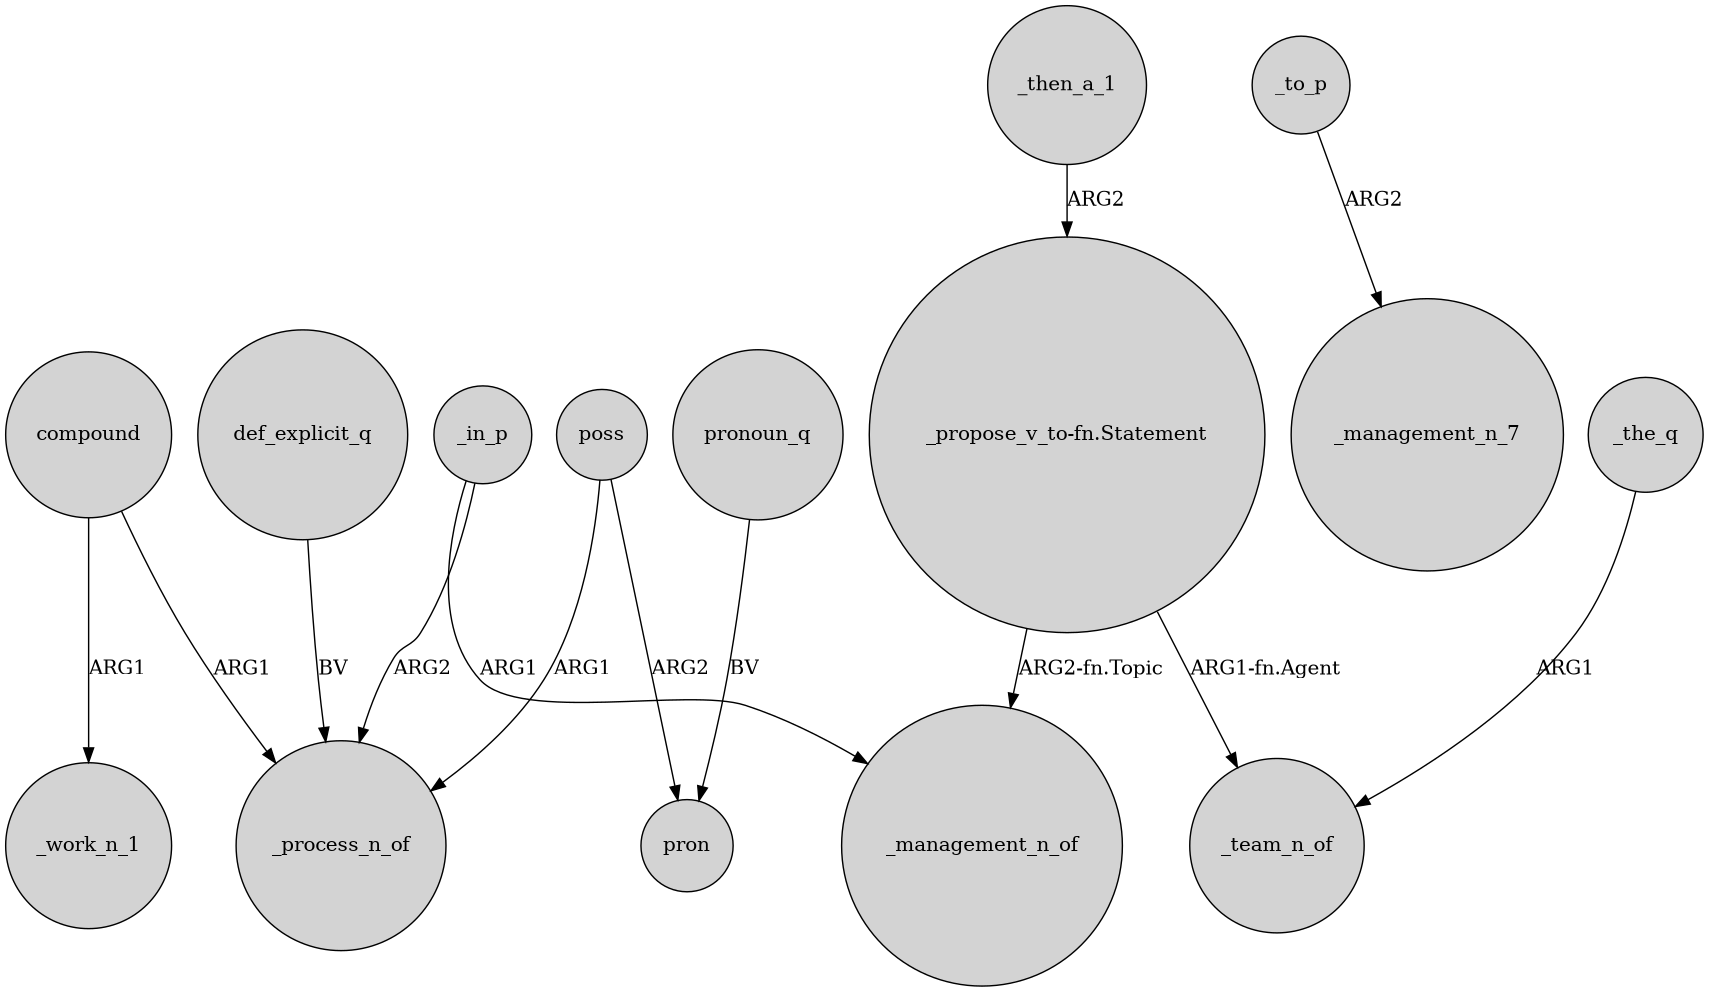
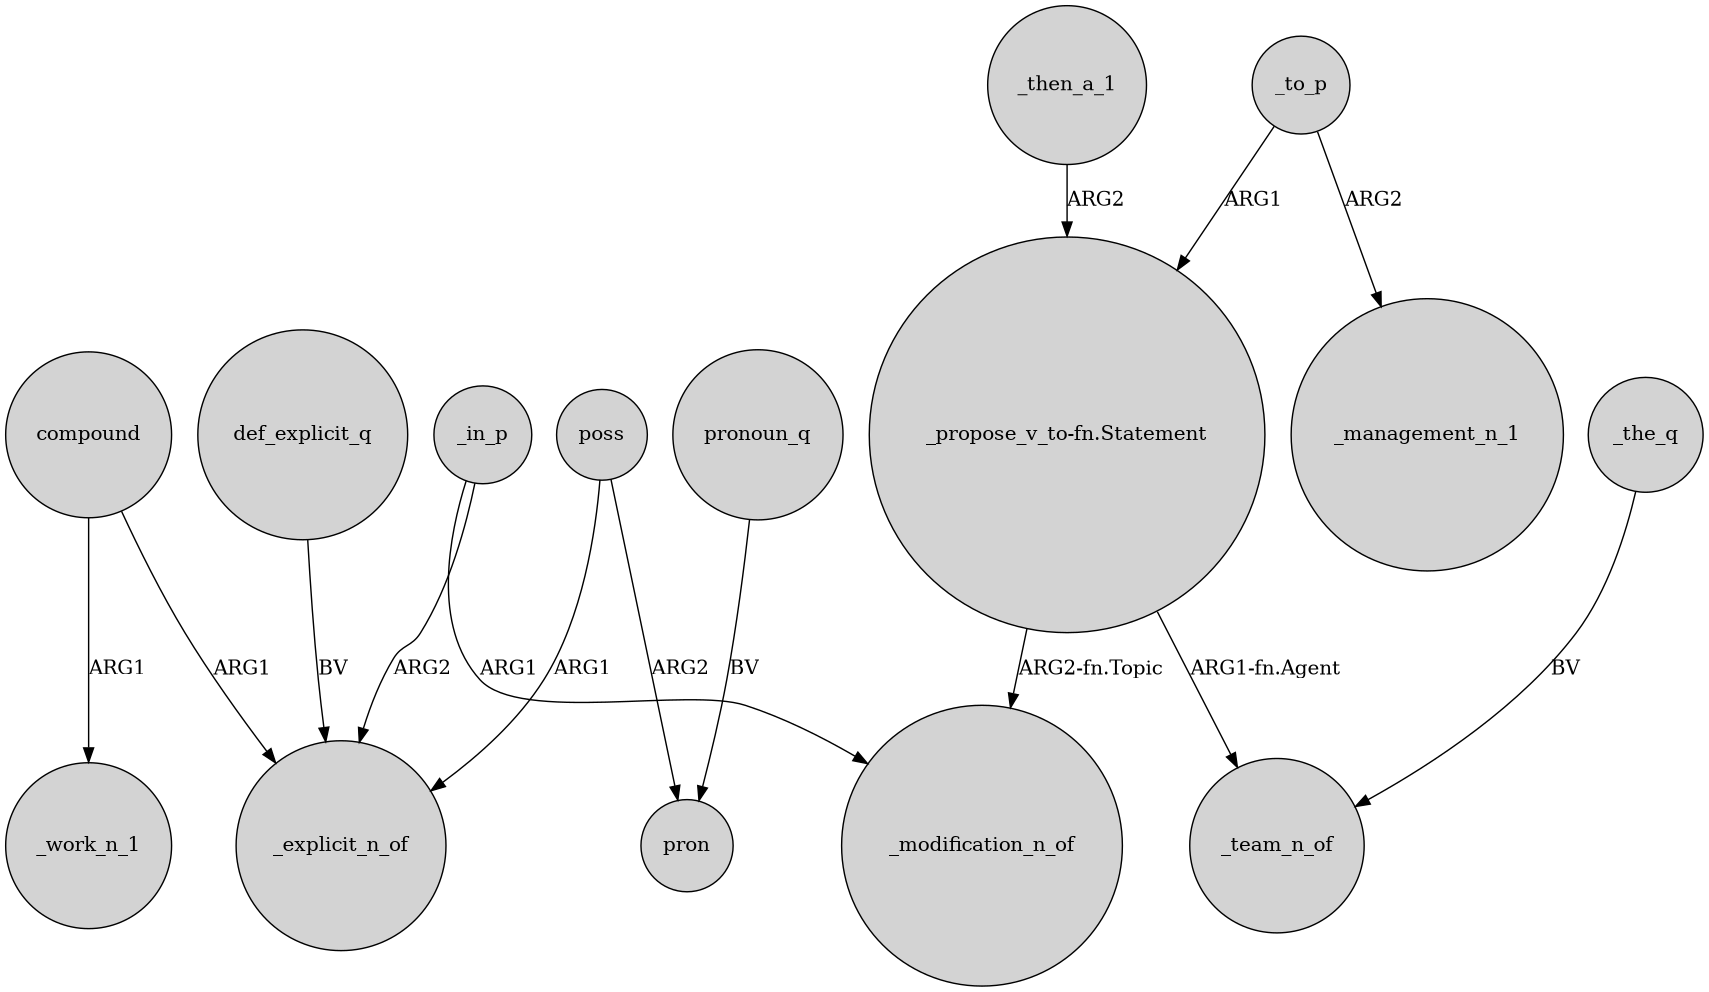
none -> (1230, 192)
(1427, 435) -> (1427, 435)
(1566, 669) -> (1566, 669)
(341, 846) -> (341, 846)
(982, 846) -> (982, 846)
